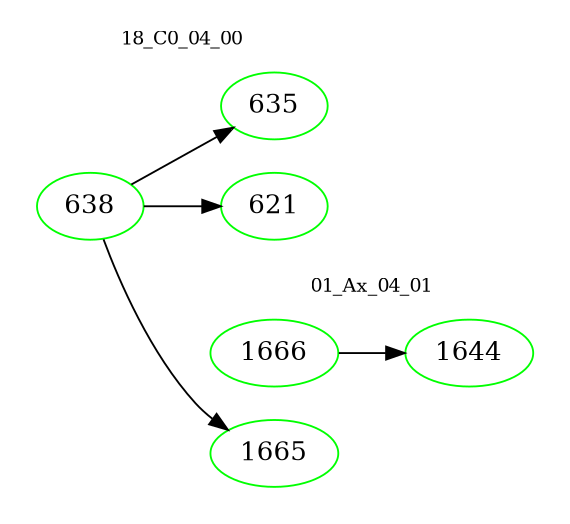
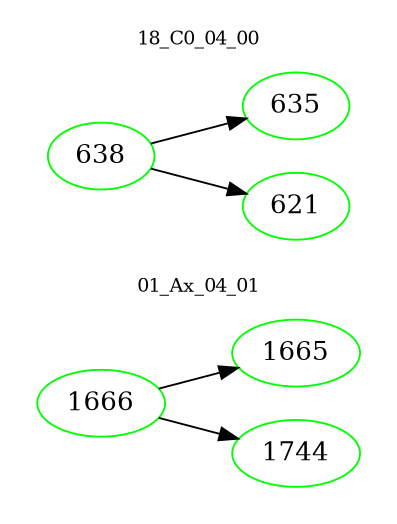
(148, 336) -> (189, 381)
(469, 353) -> (296, 453)
